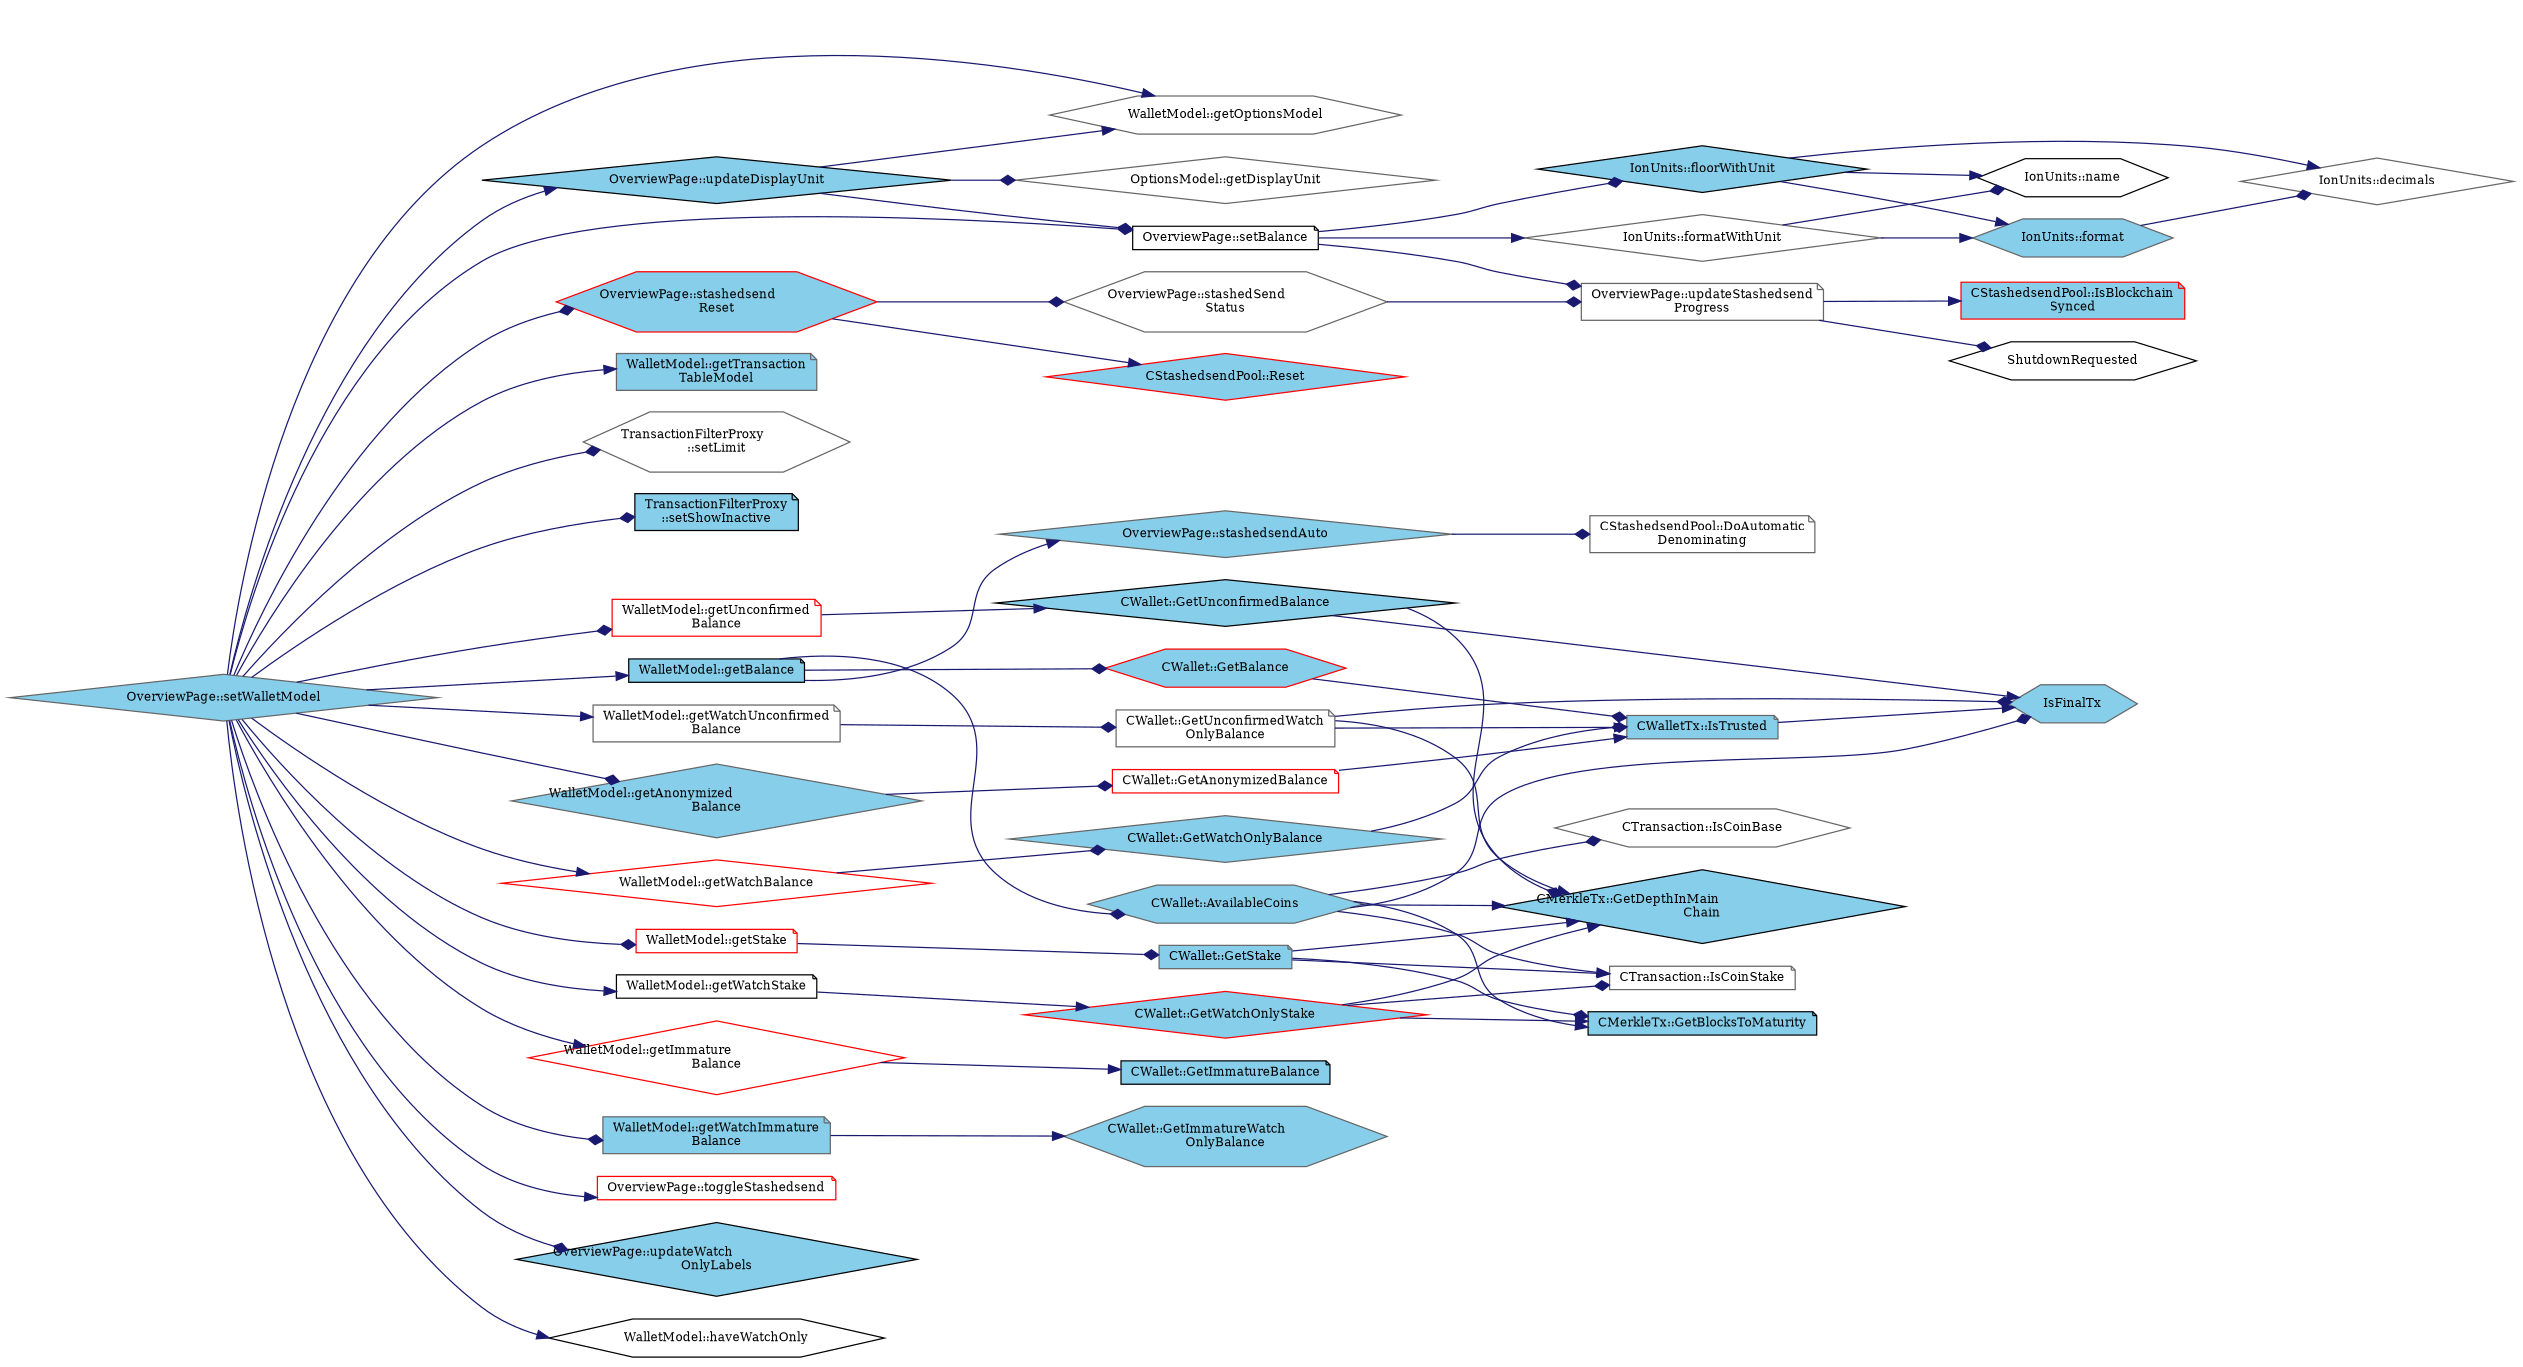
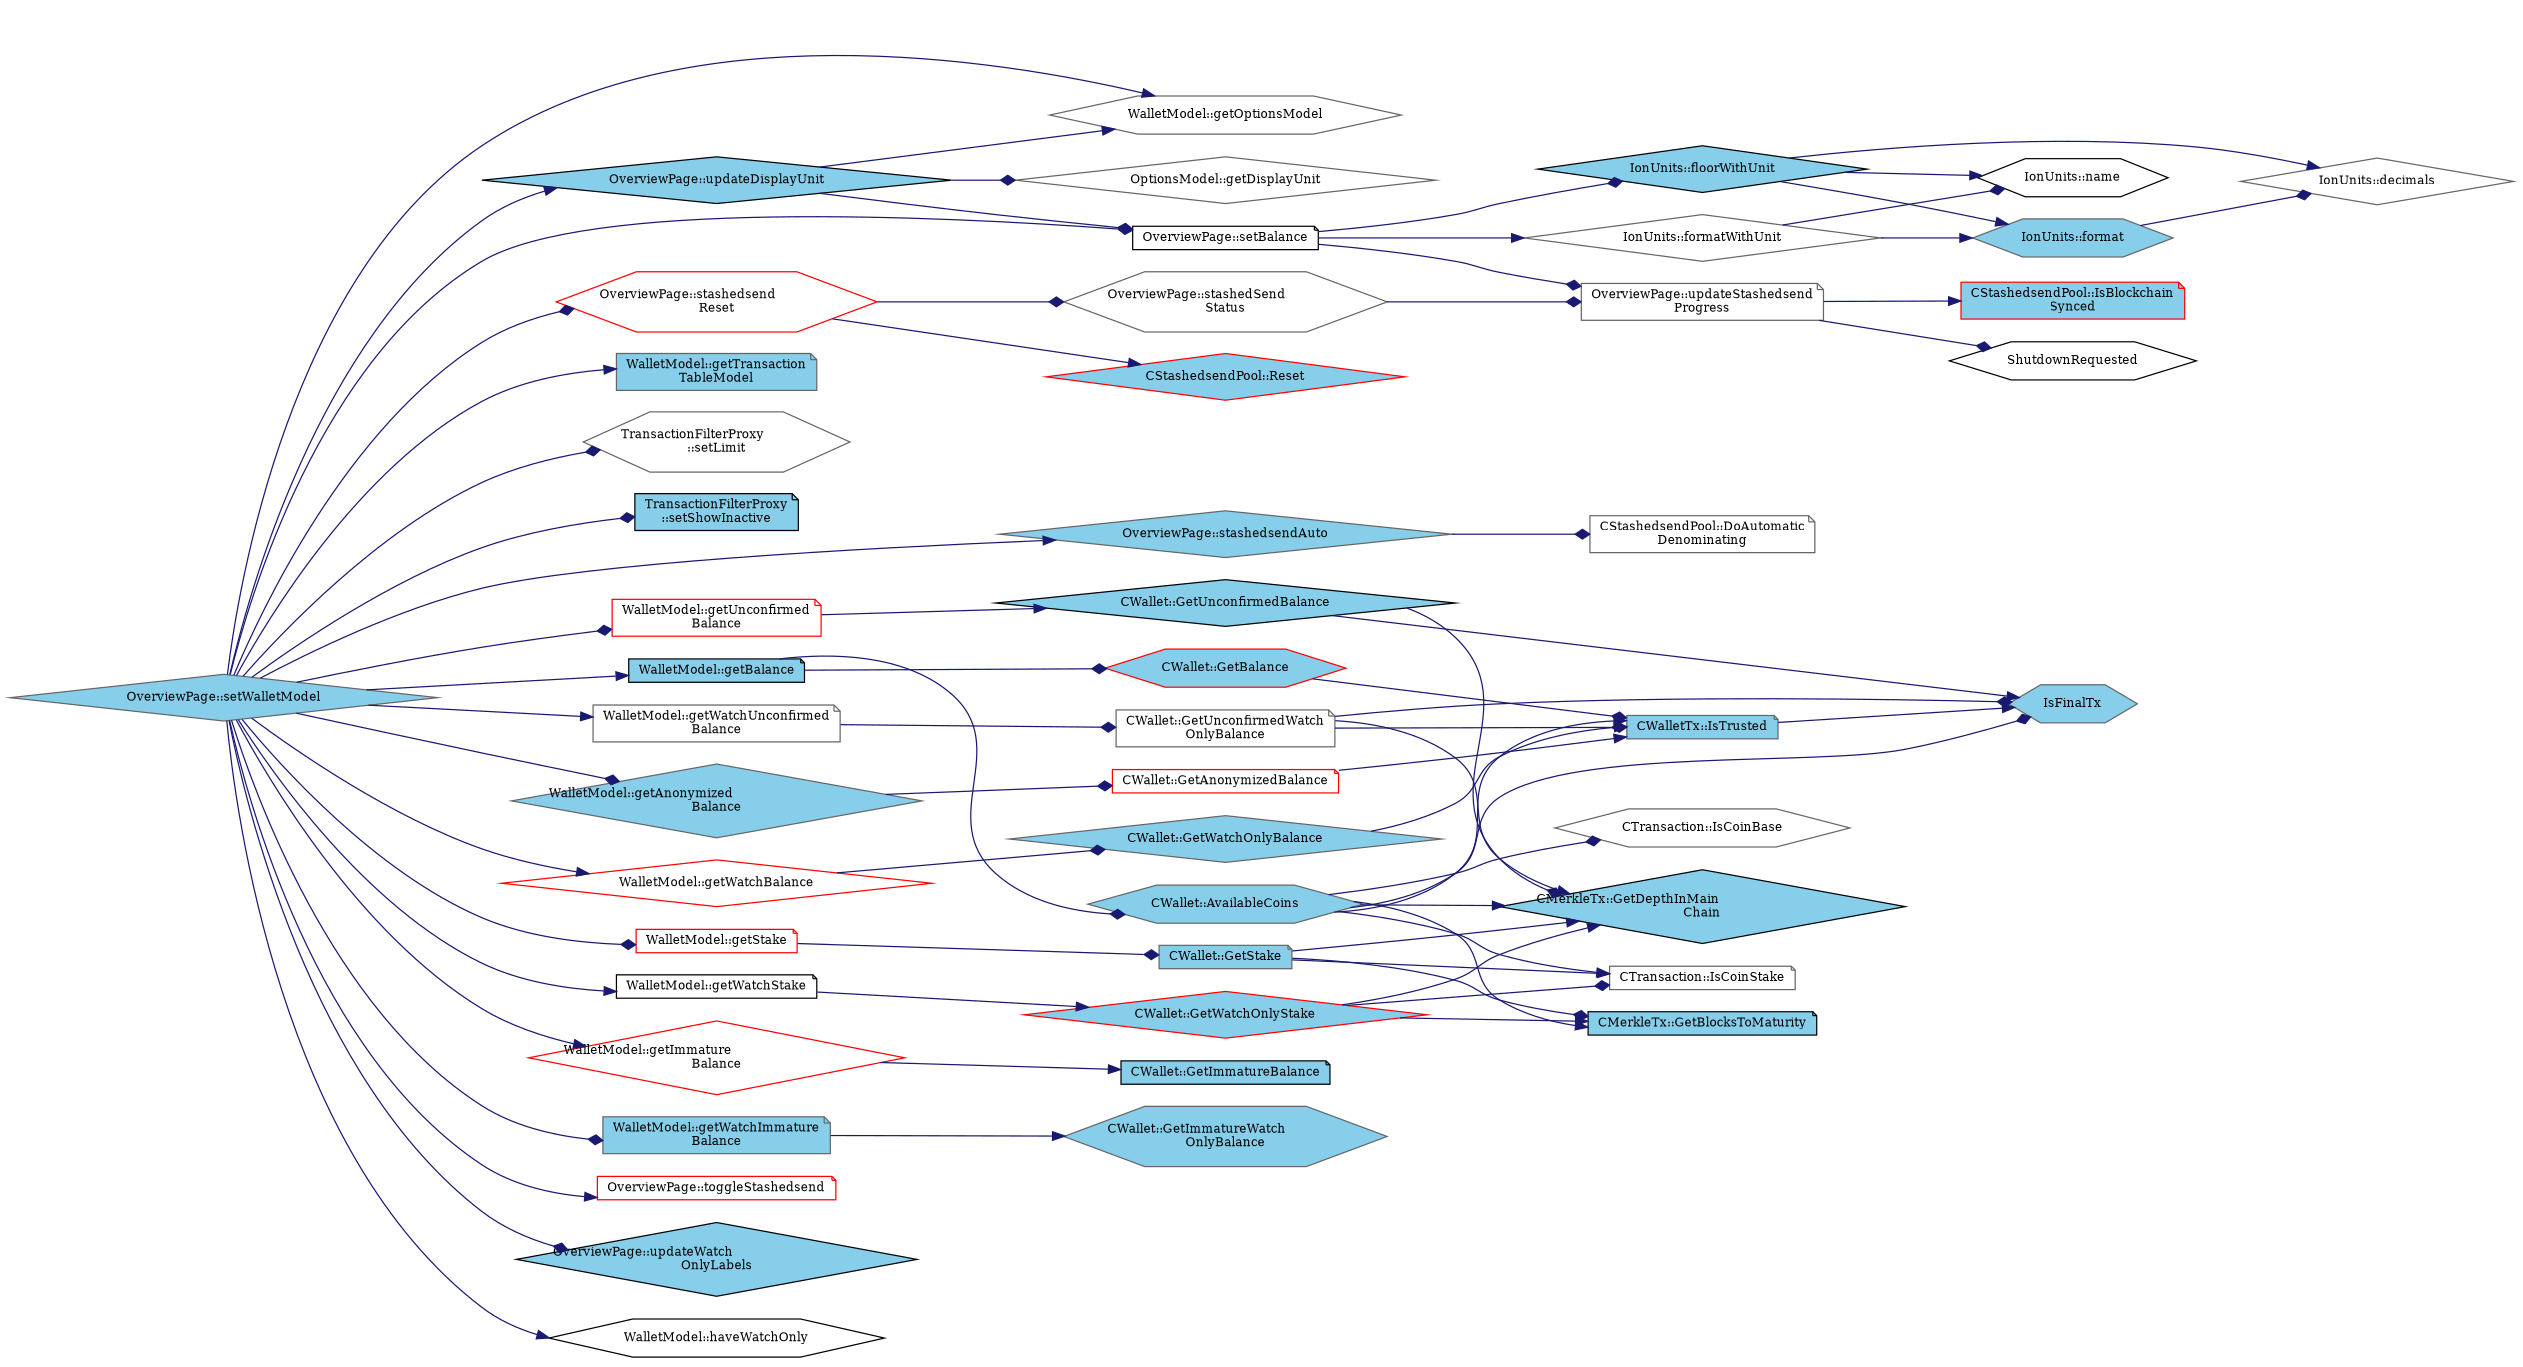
(717, 302) -> (717, 302)
(950, 648) -> (642, 566)
none -> (1477, 819)
